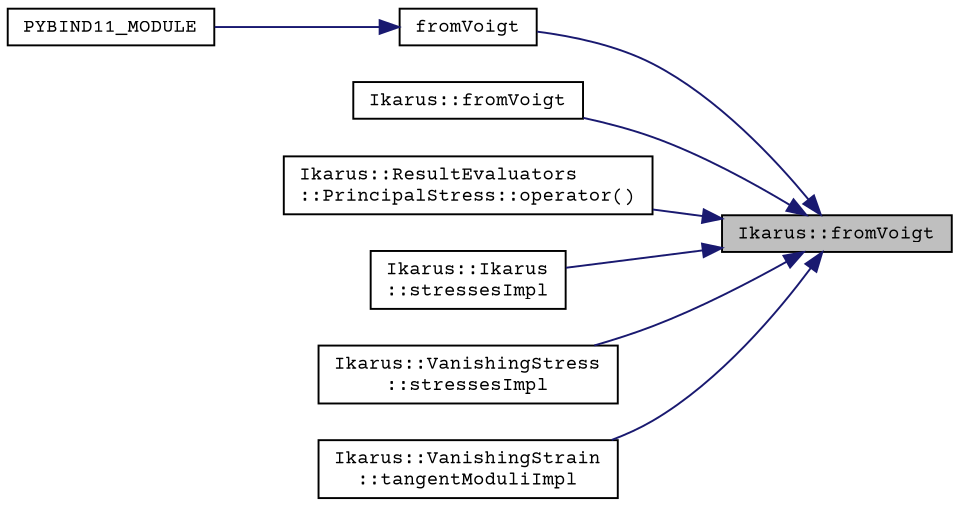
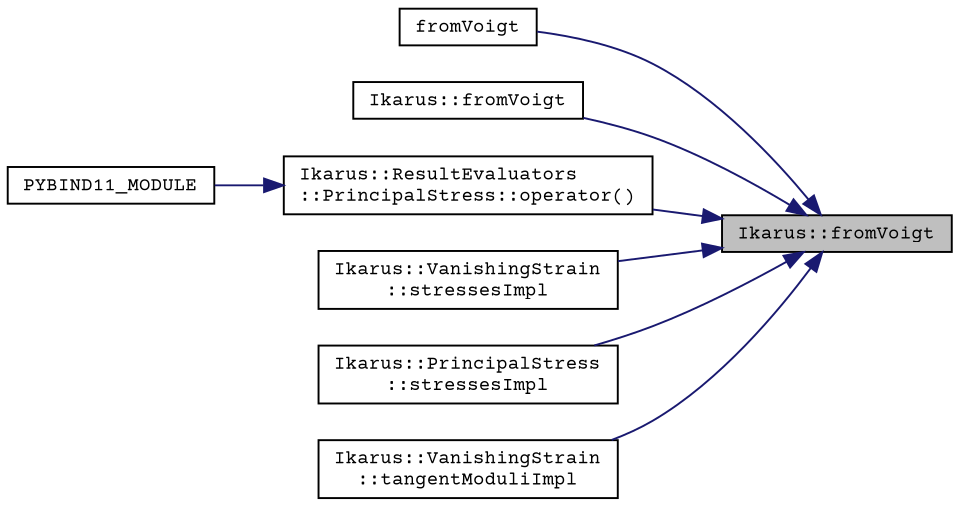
(297, 27) -> (239, 185)
(468, 280) -> (468, 280)
(468, 375) -> (468, 375)
